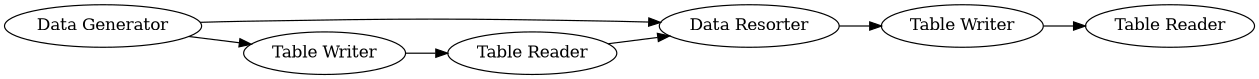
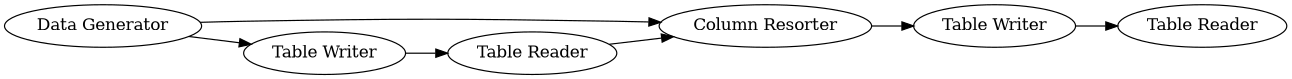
(749, 26) -> (765, 26)
